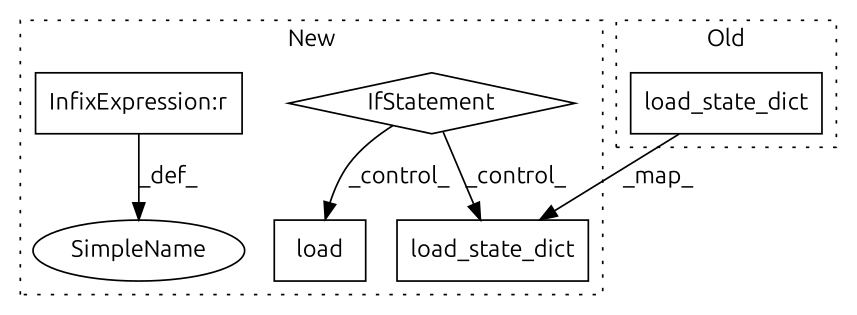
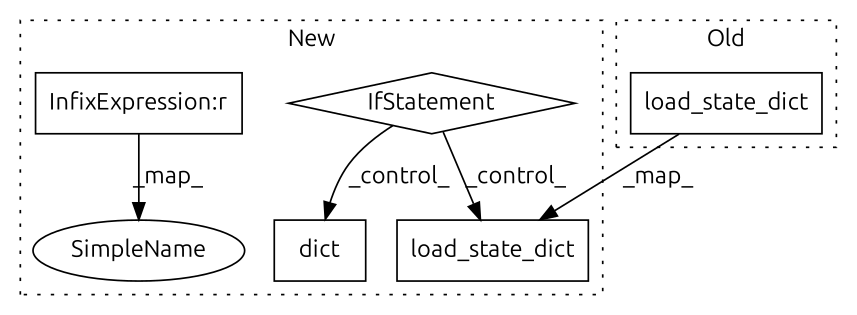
(168, 177) -> (168, 177)
(320, 251) -> (320, 251)
